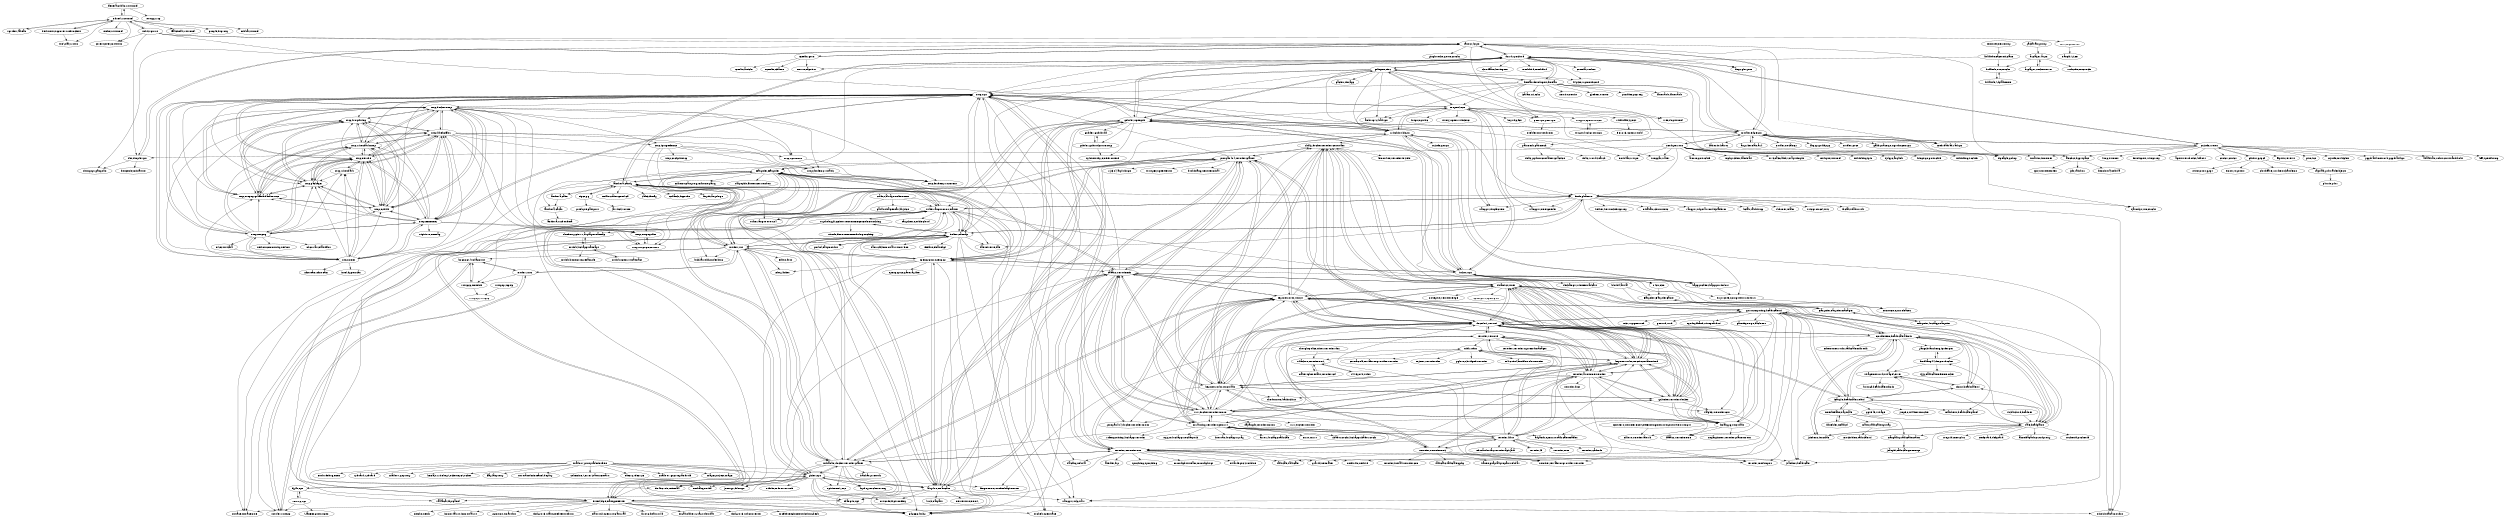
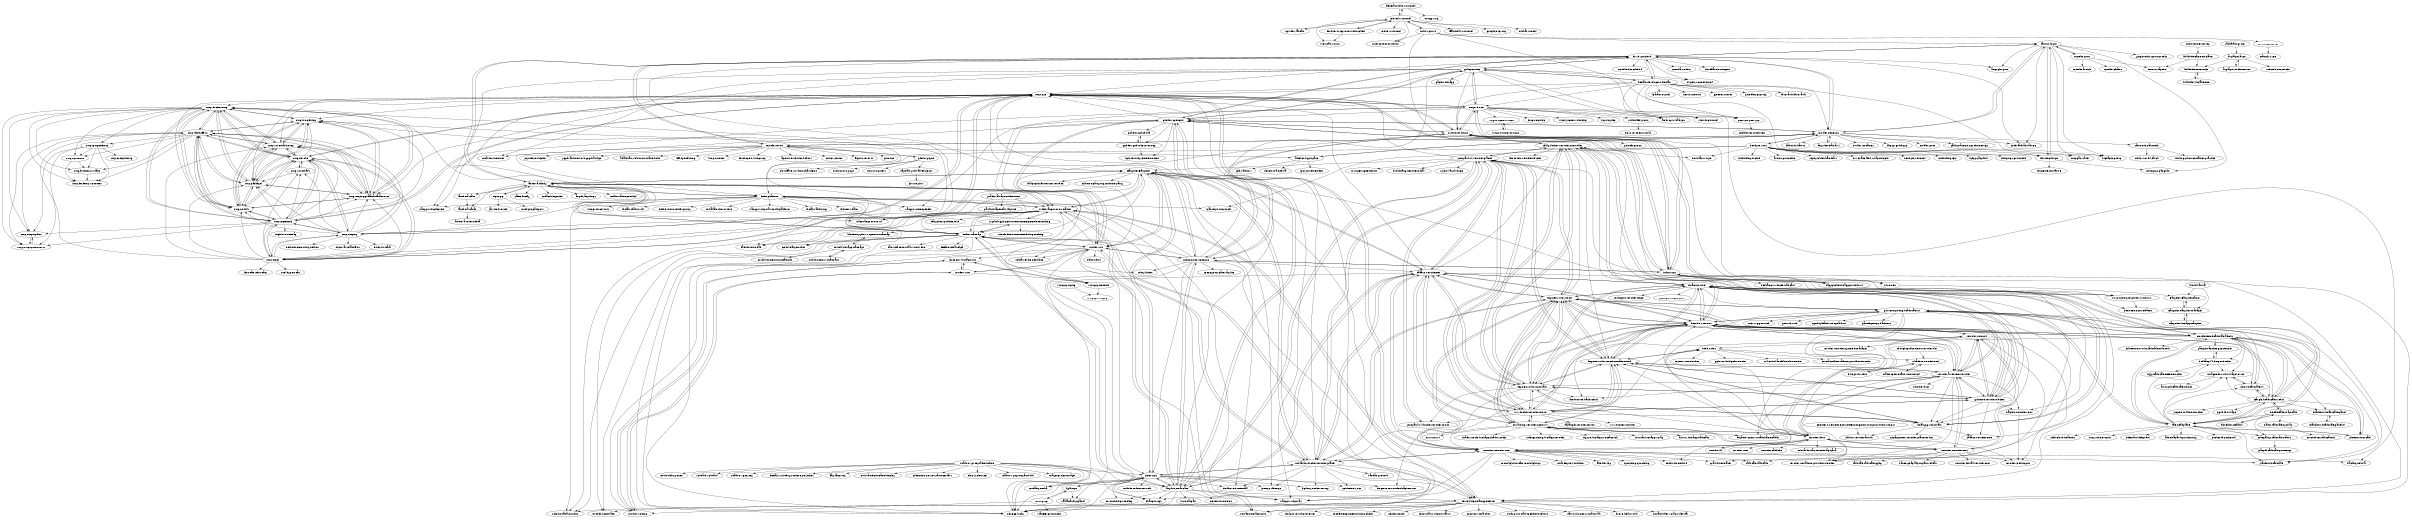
(584, 234) -> (869, 234)
(1523, 282) -> none
(2027, 418) -> (2122, 430)
none -> (2327, 425)
